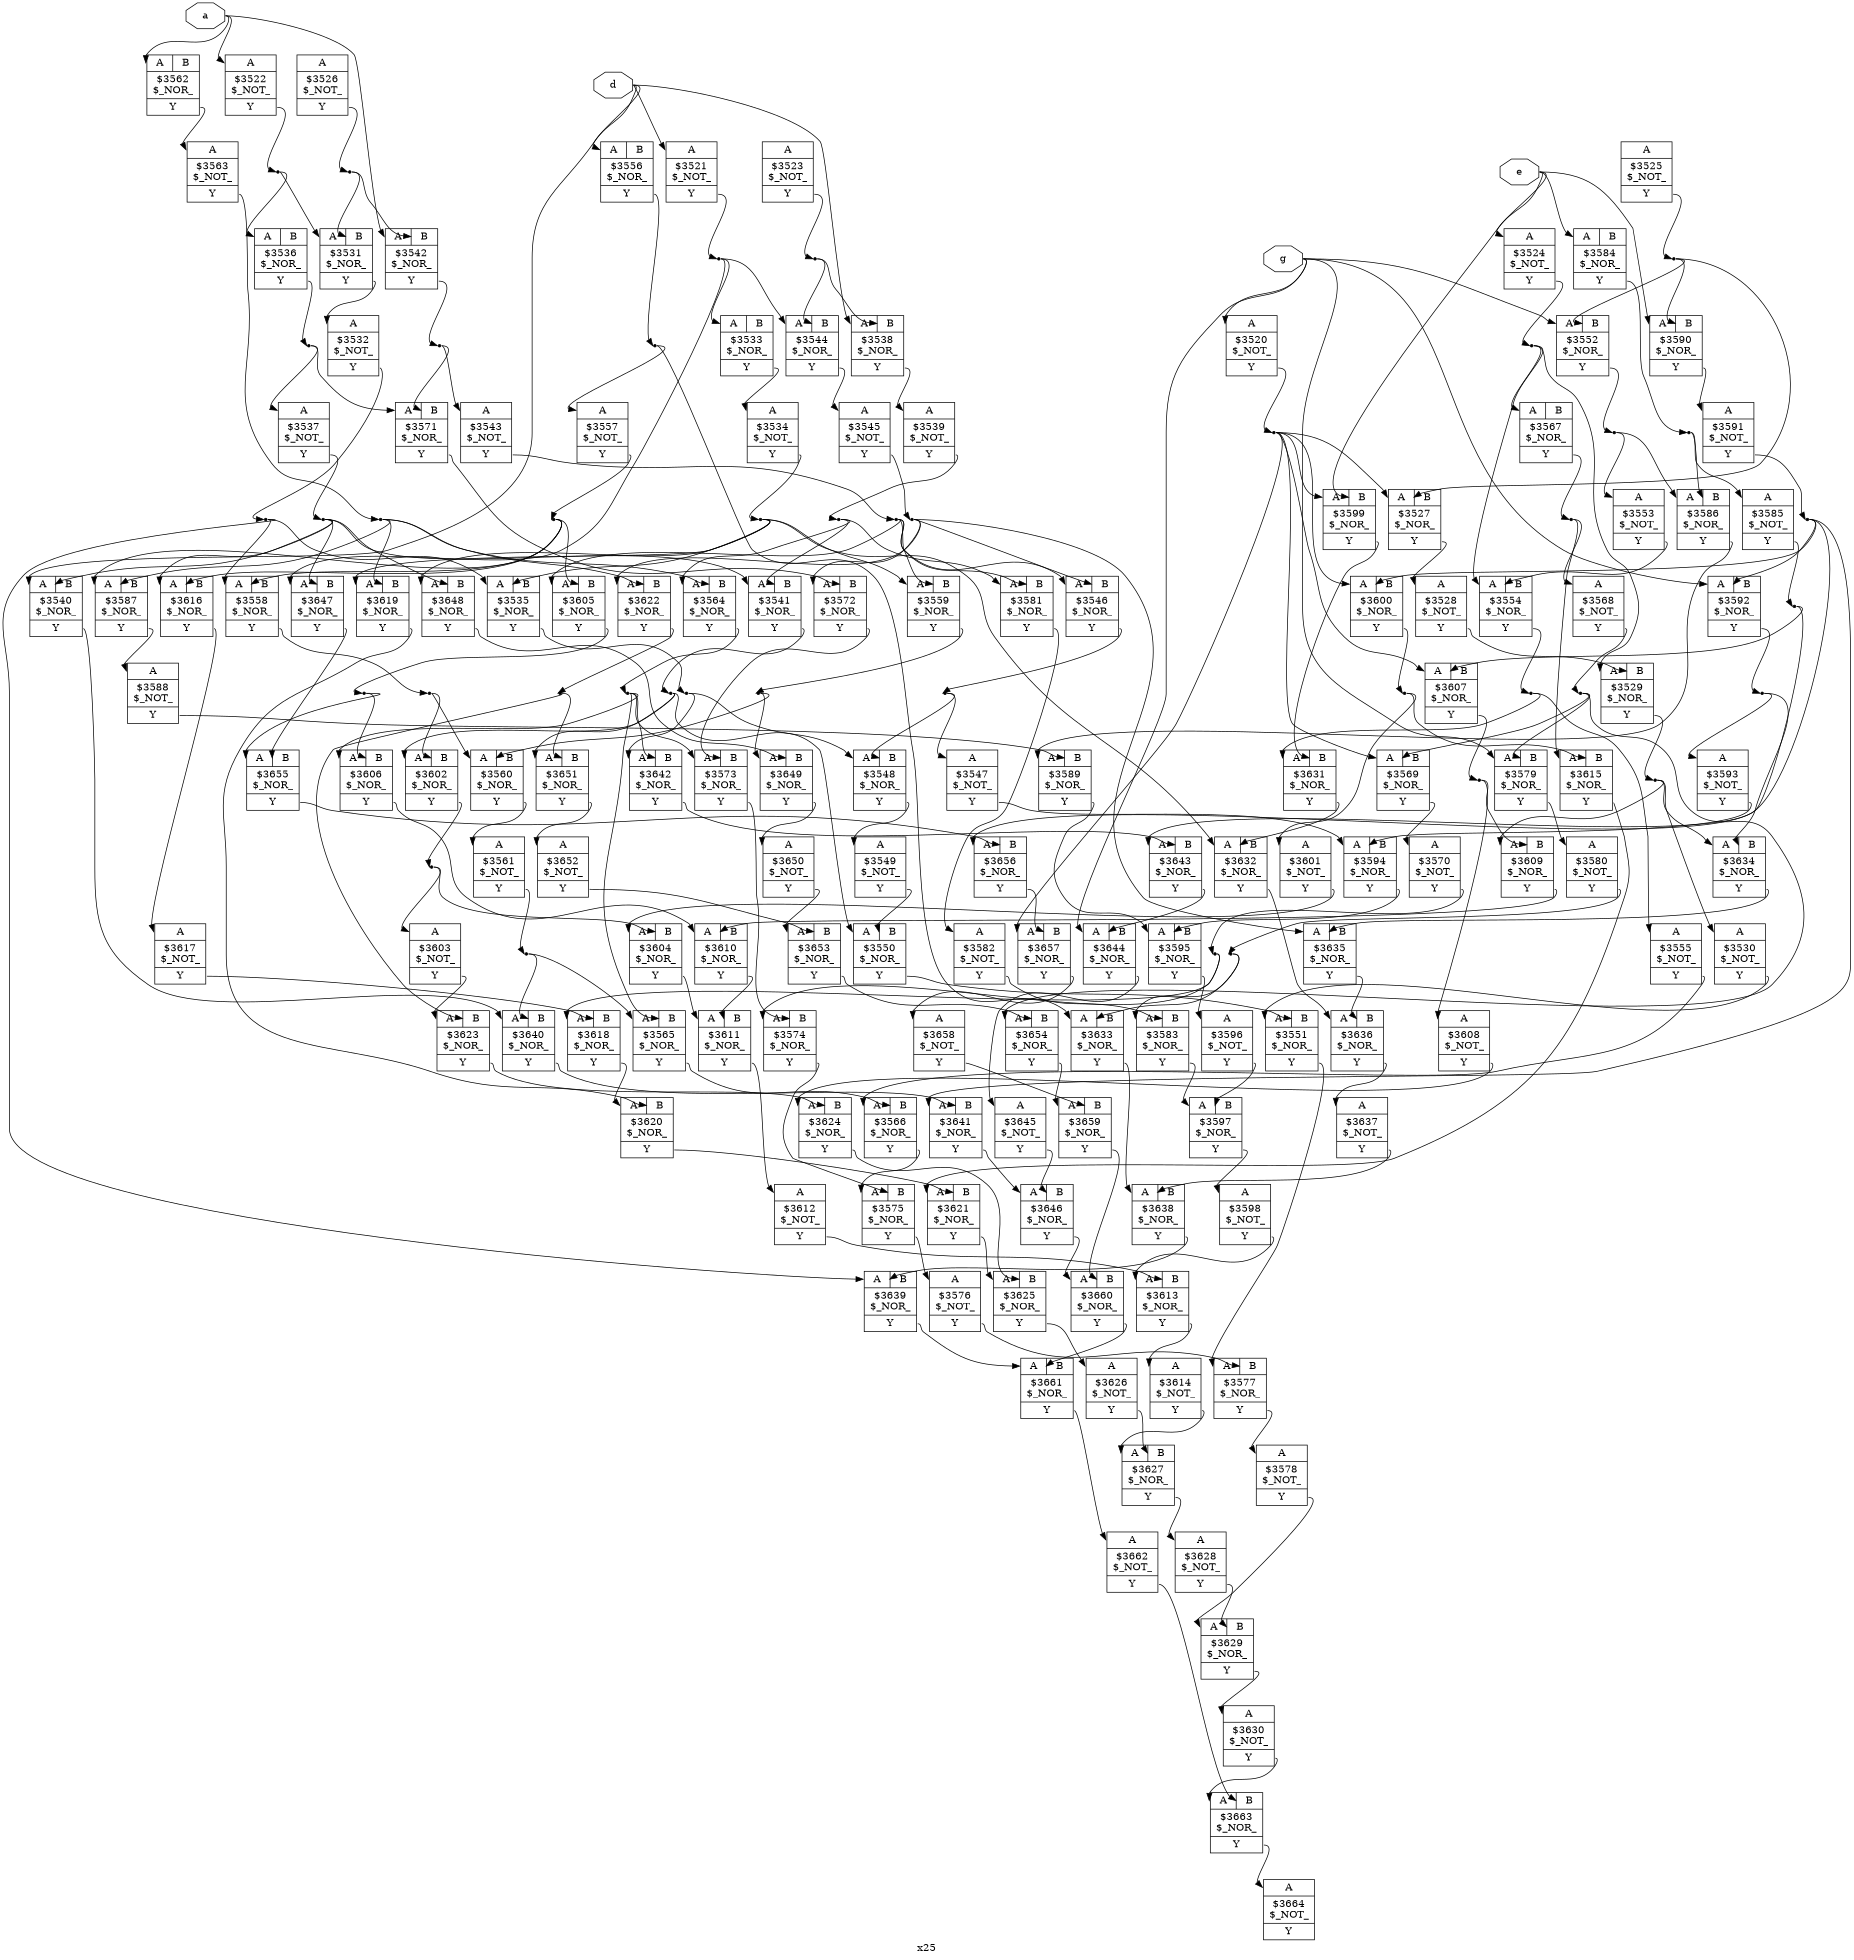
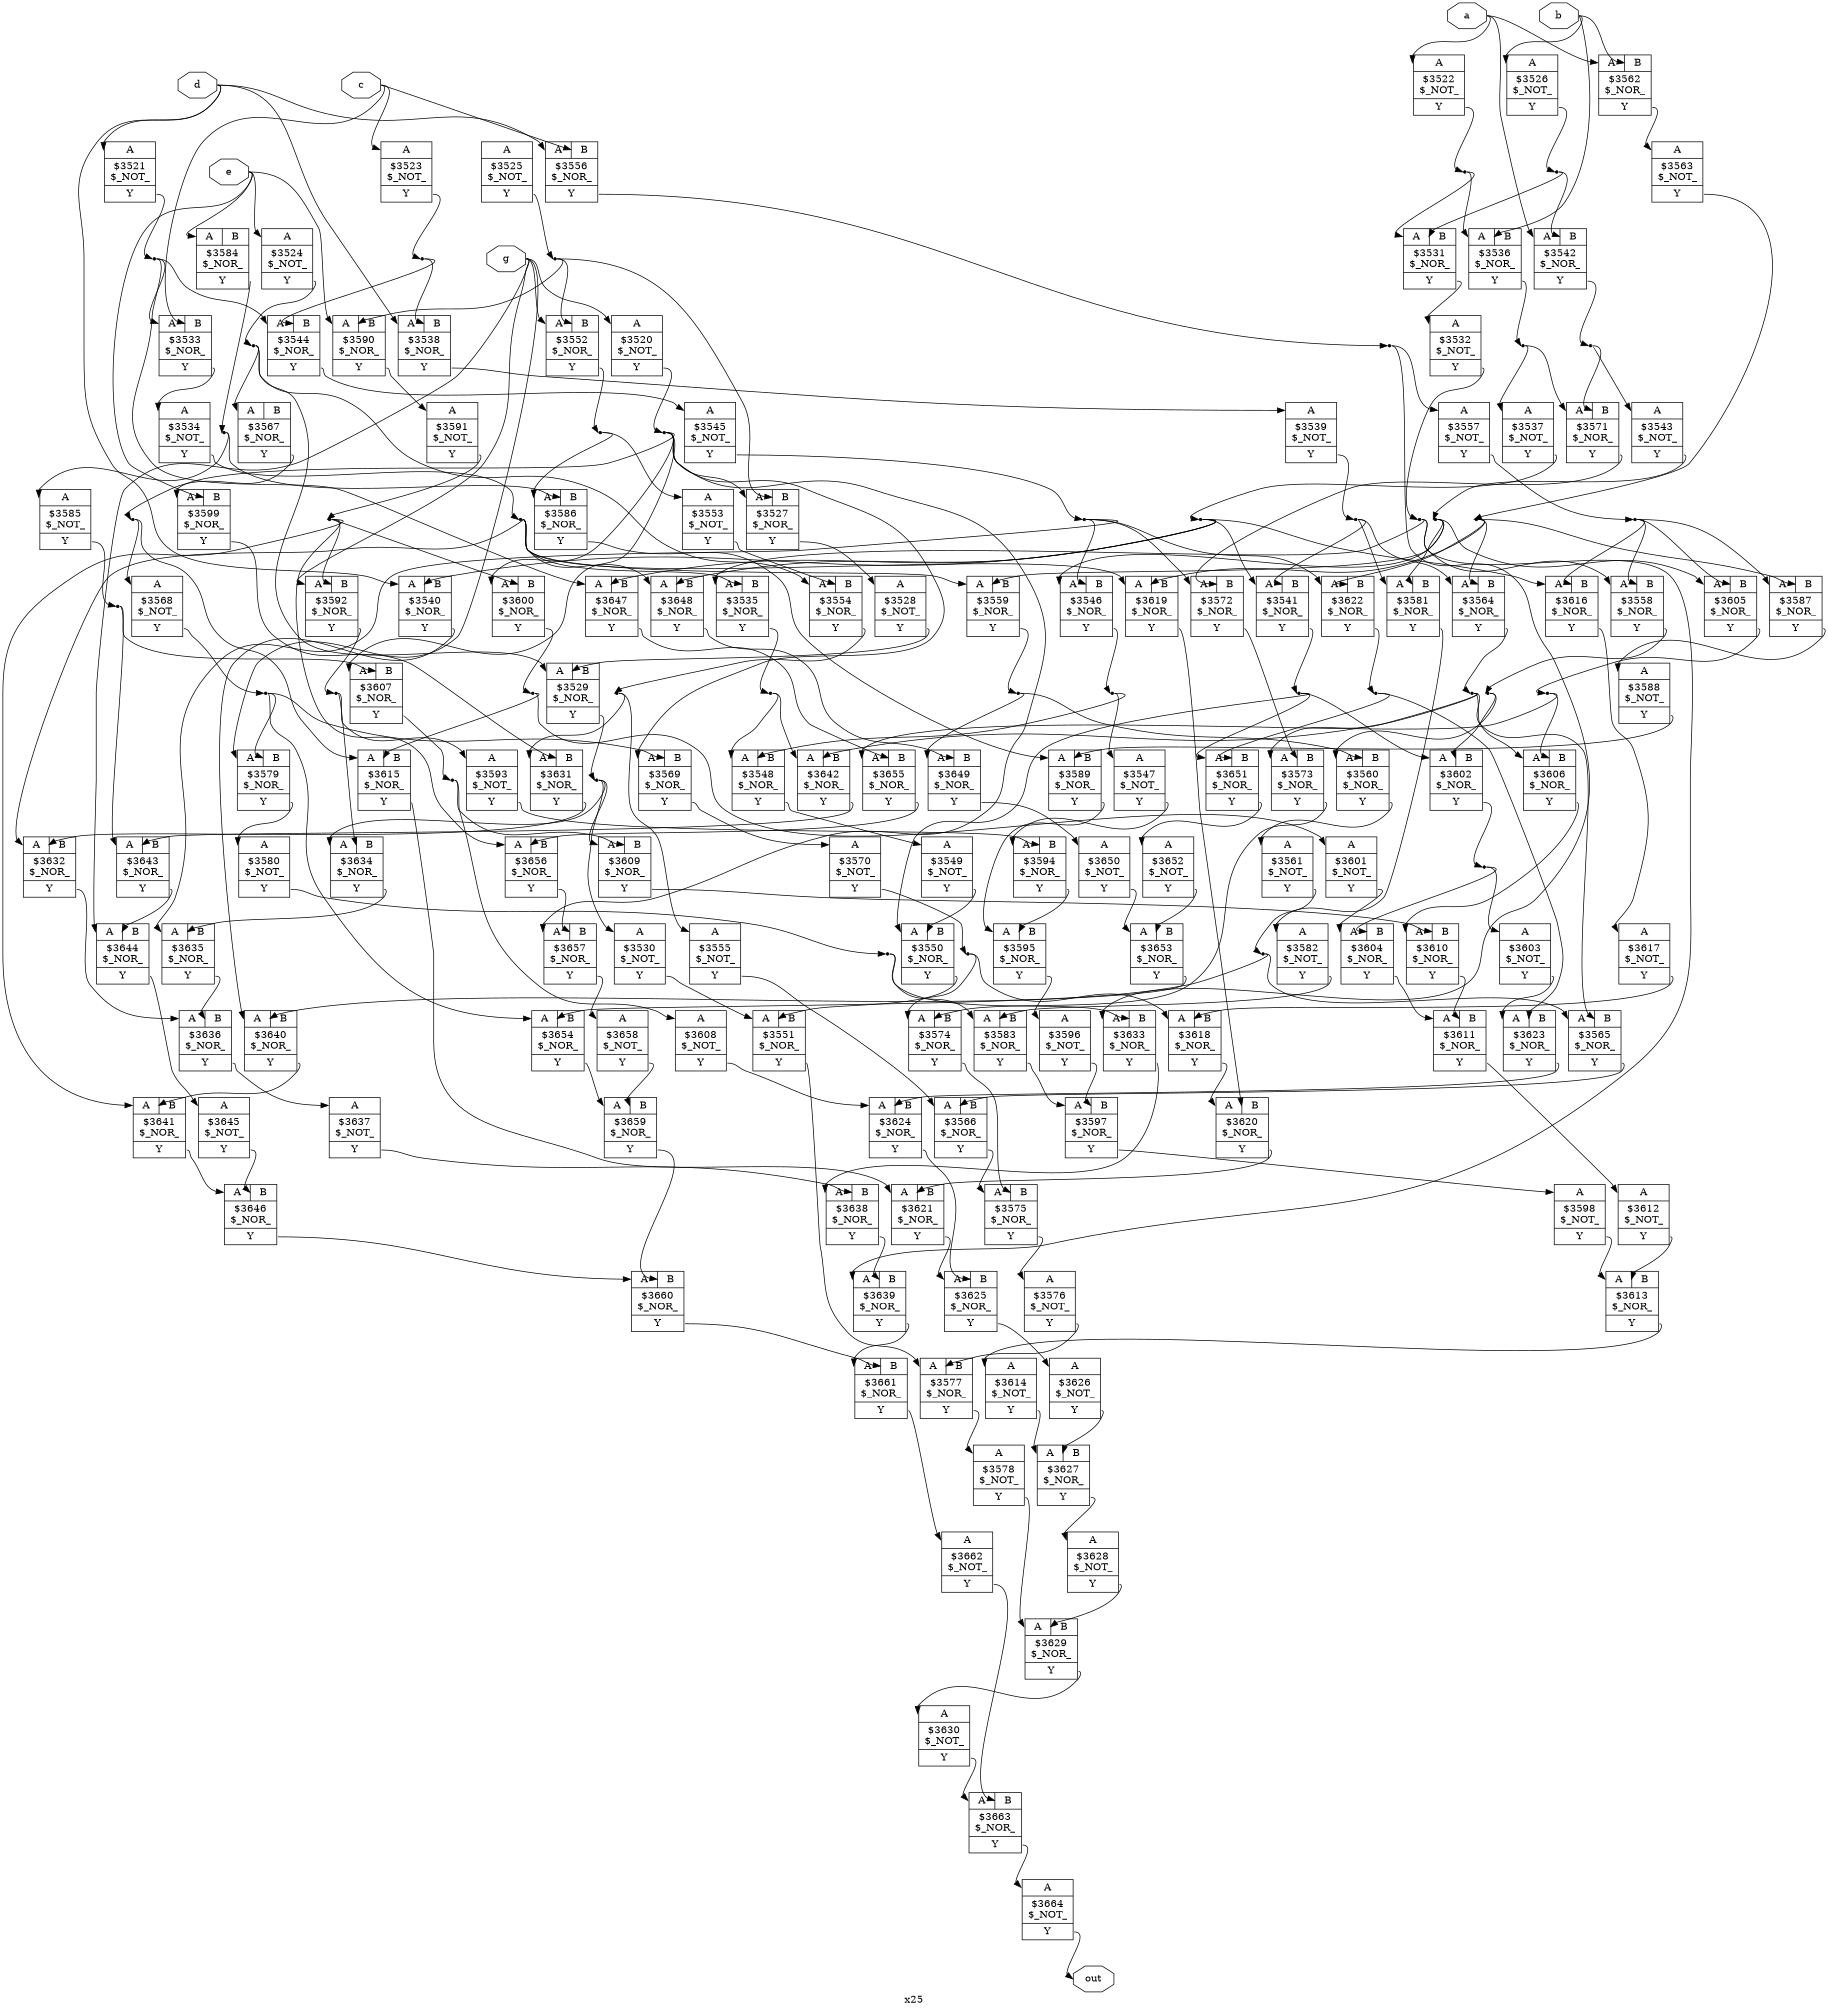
none -> (1559, 16)
none -> (361, 85)
none -> (1094, 1979)
